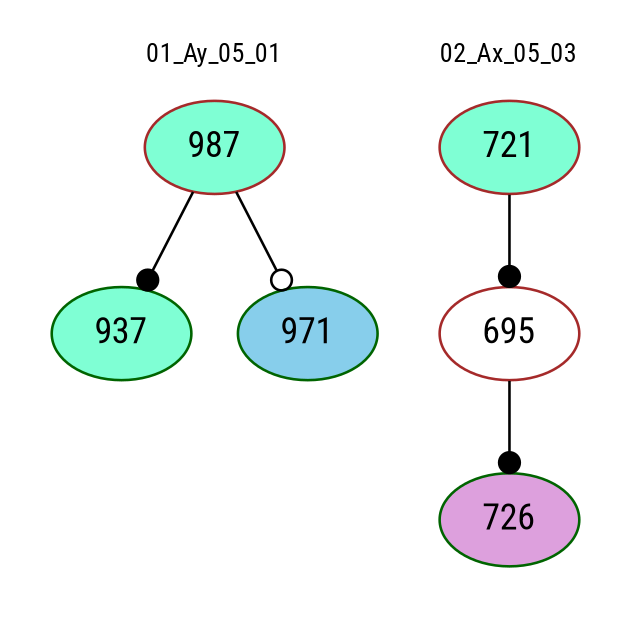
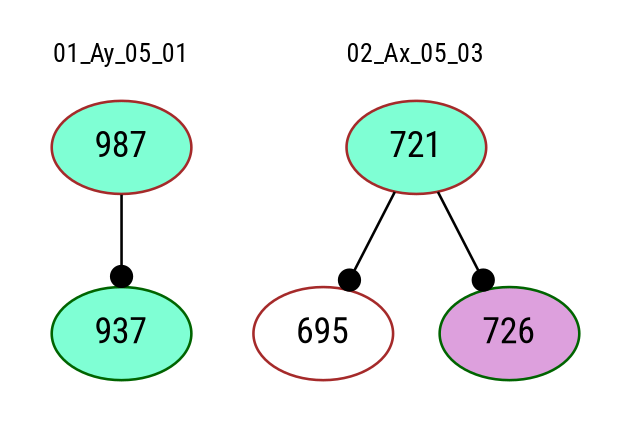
(308, 334) -> none
(509, 417) -> (458, 231)
